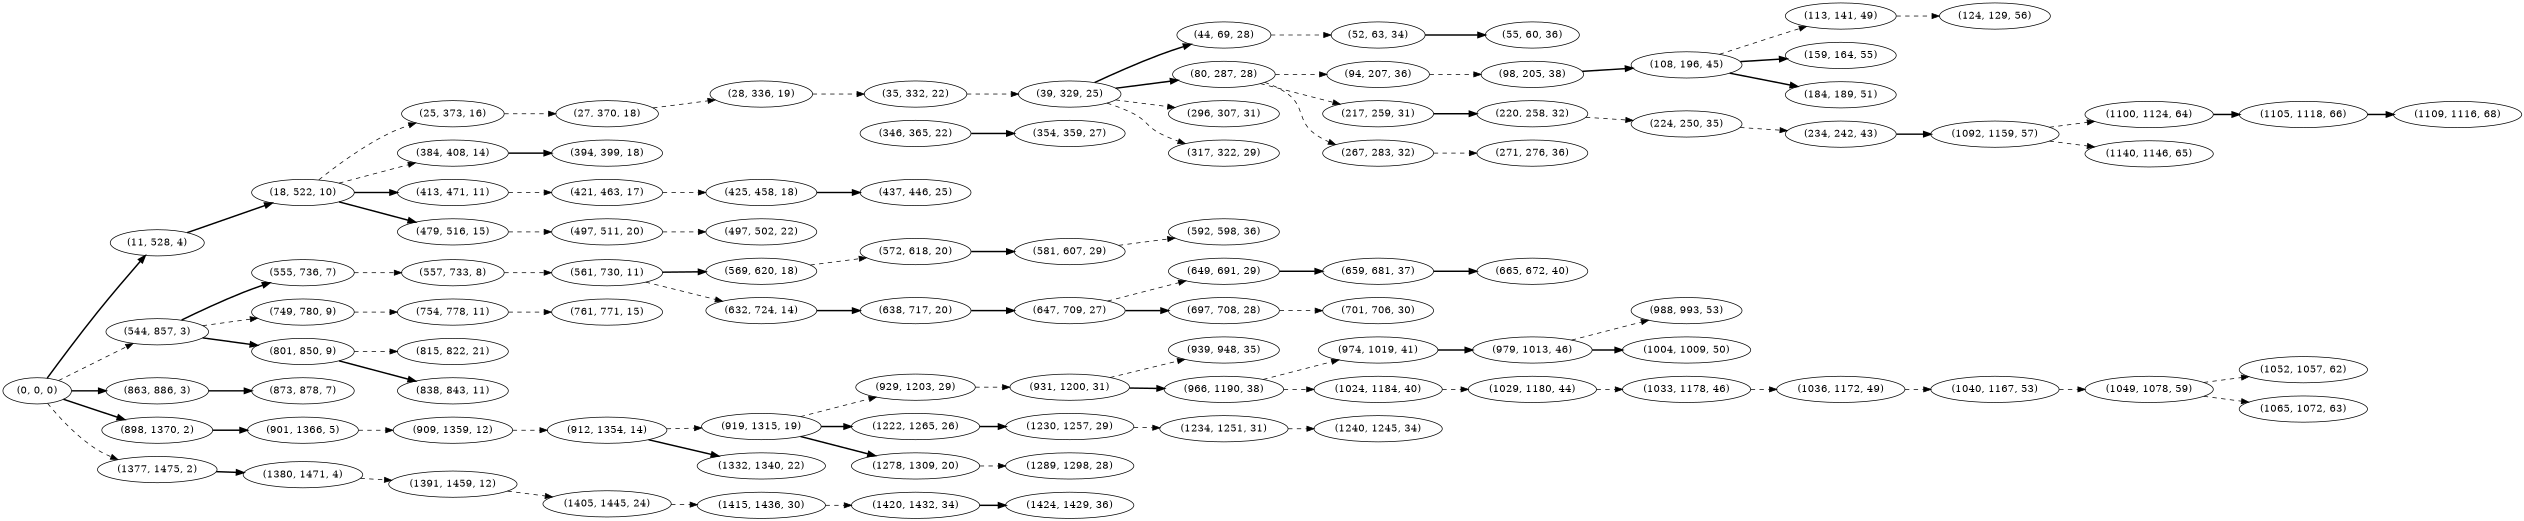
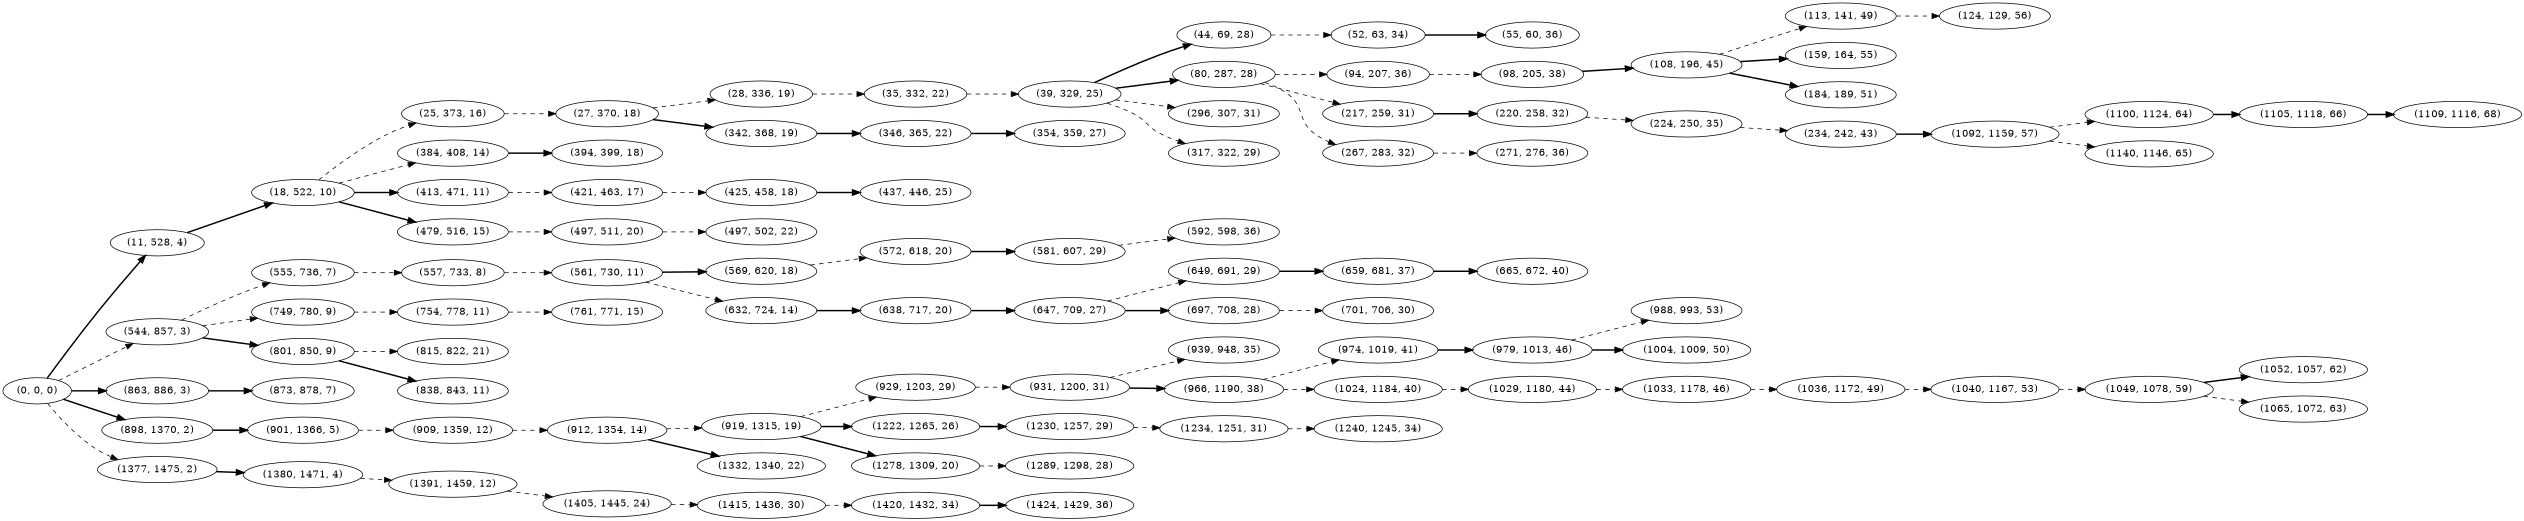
none -> (761, 133)
(222, 301) -> (222, 301)
(2223, 380) -> (2223, 380)
